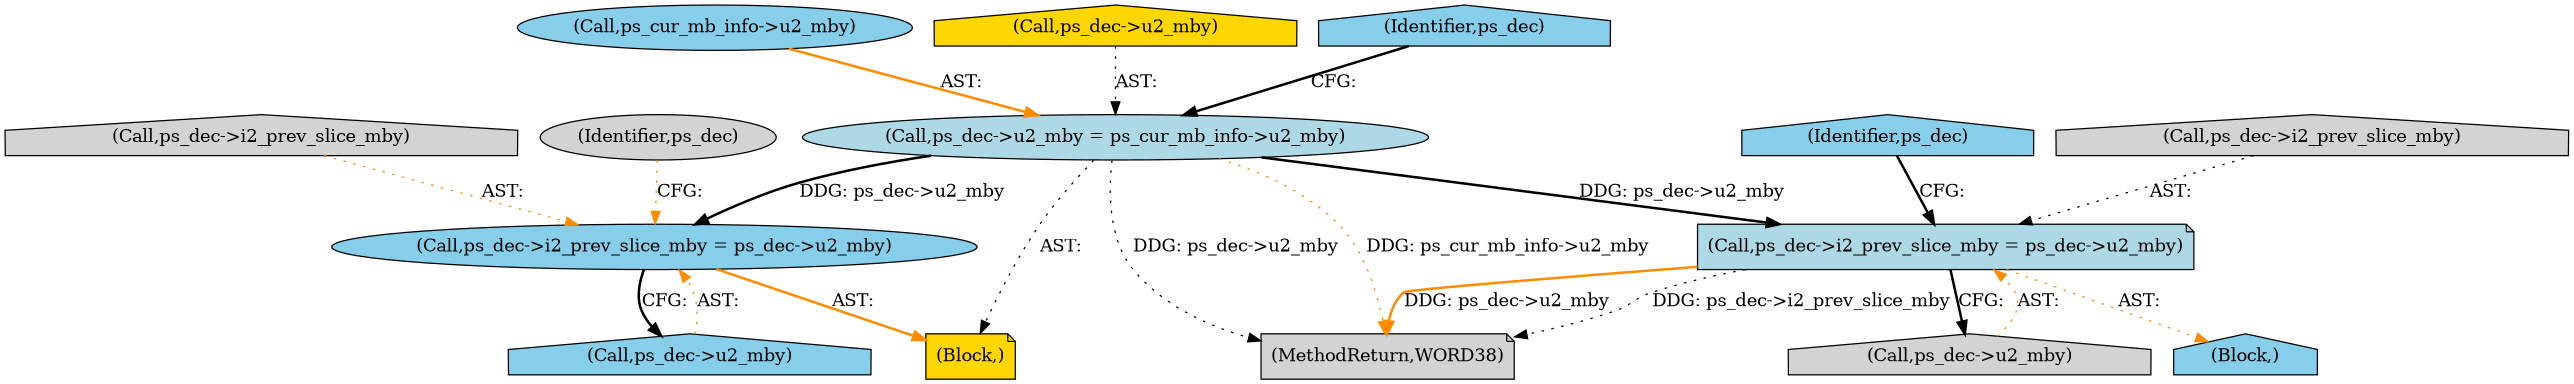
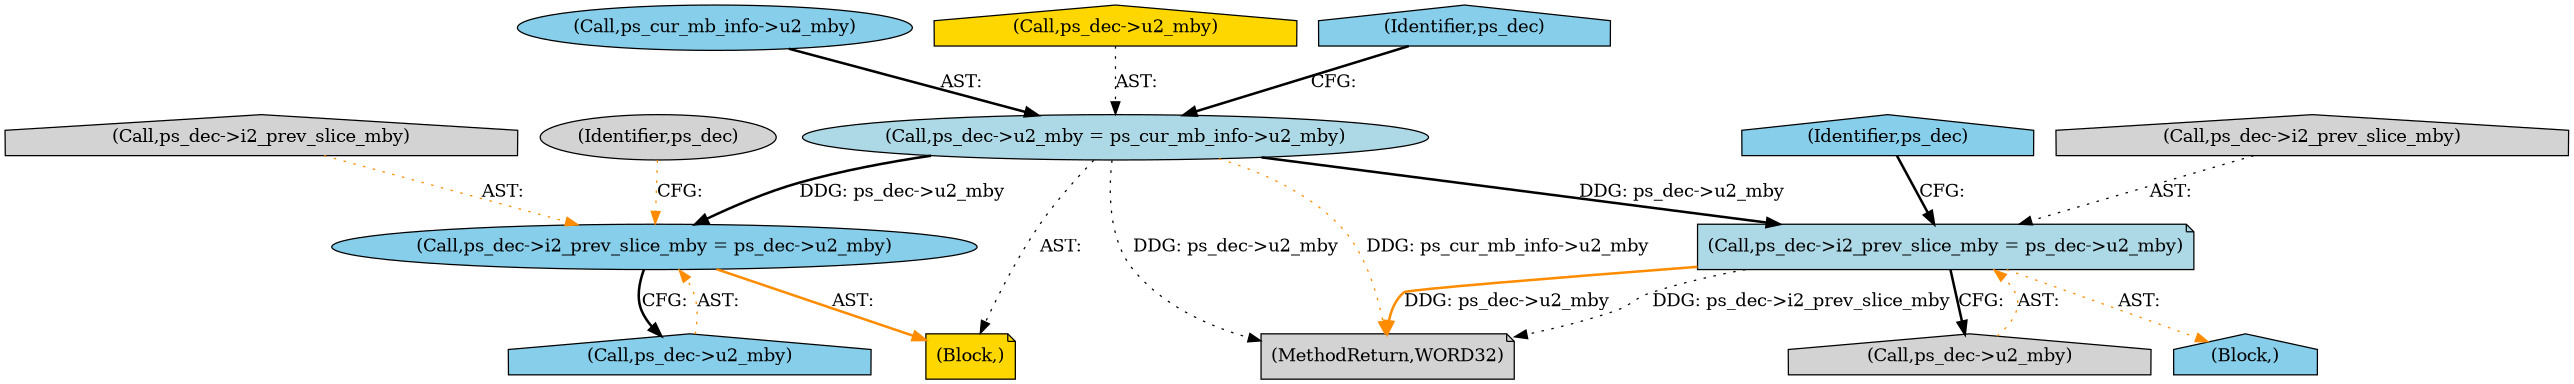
(907, 80) -> (907, 80)
(1388, 357) -> (1388, 357)
